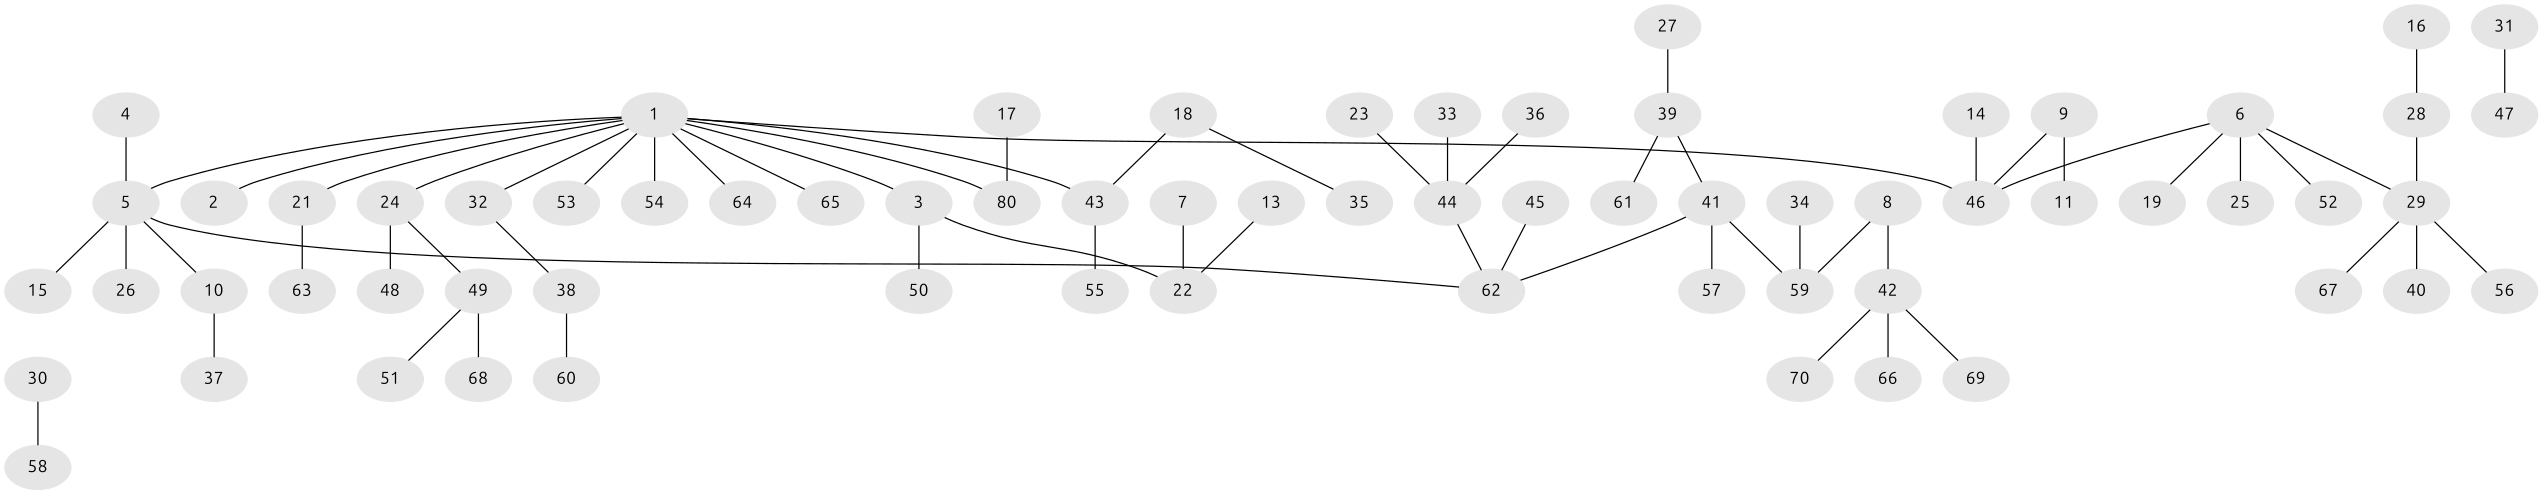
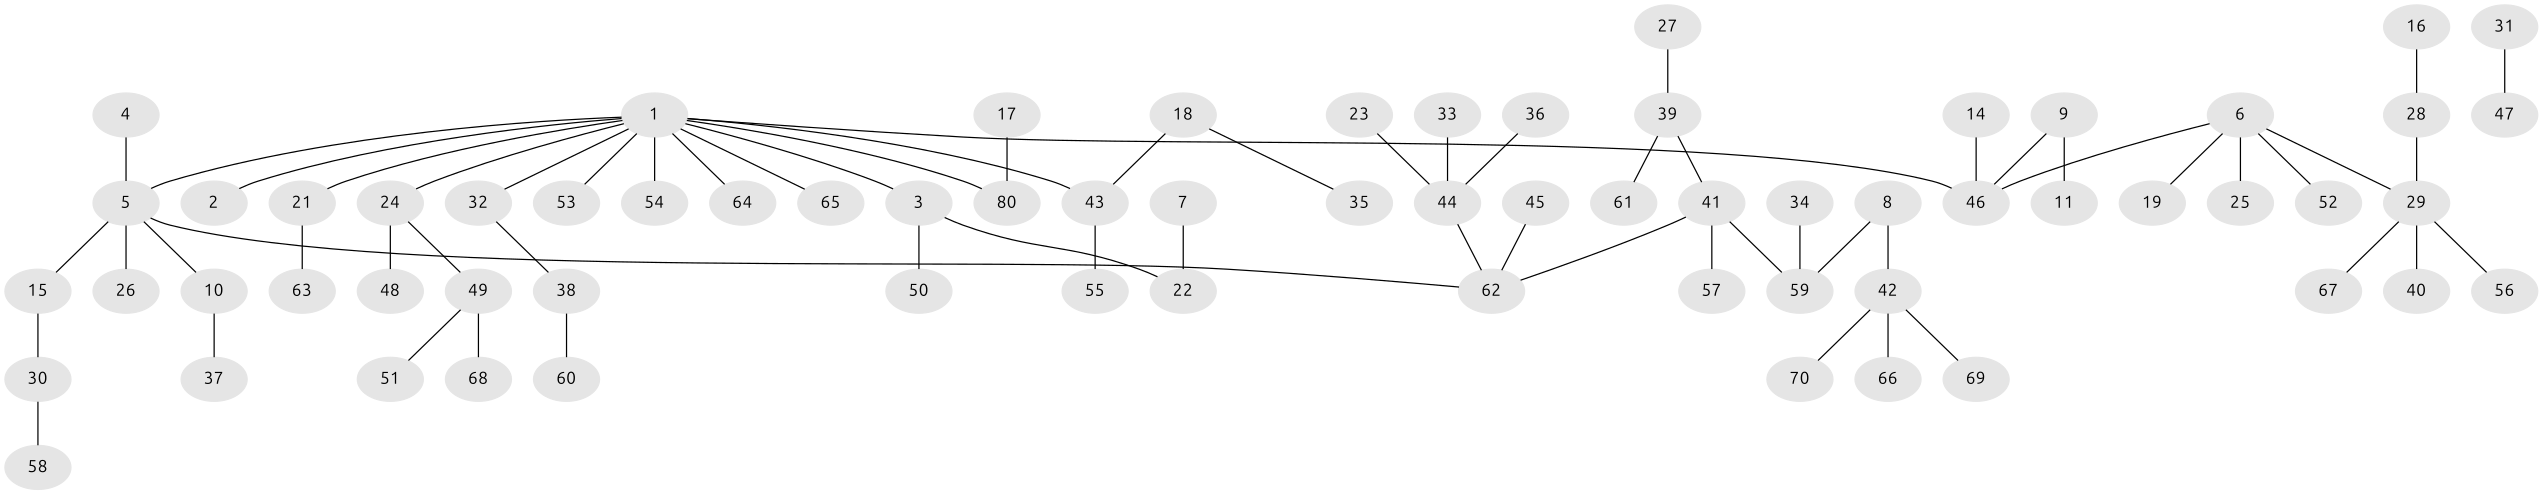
(1271, 203) -> none
none -> (38, 335)
